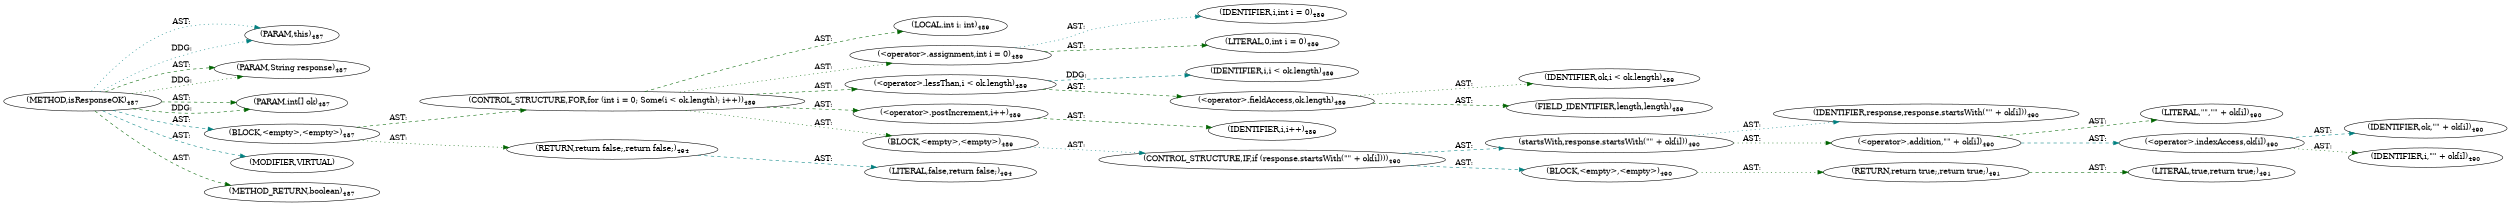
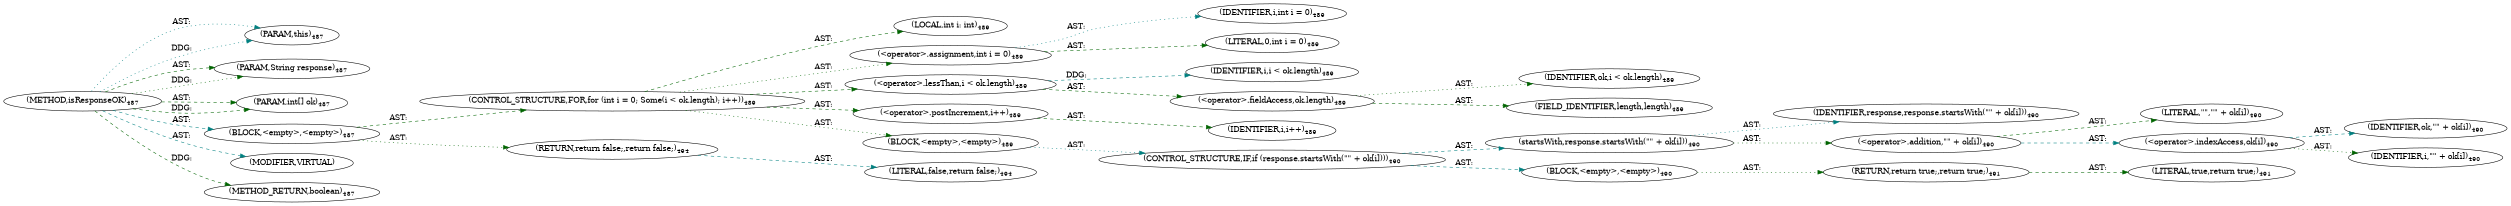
(183, 158) -> (183, 158)
